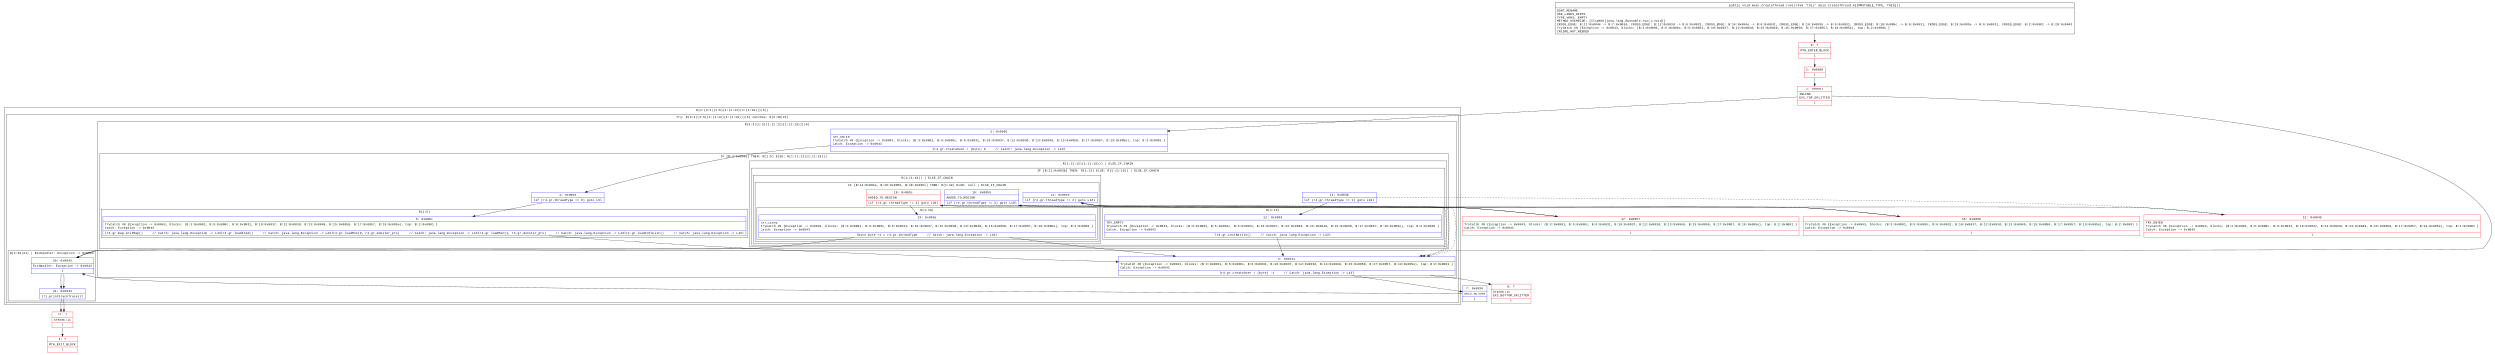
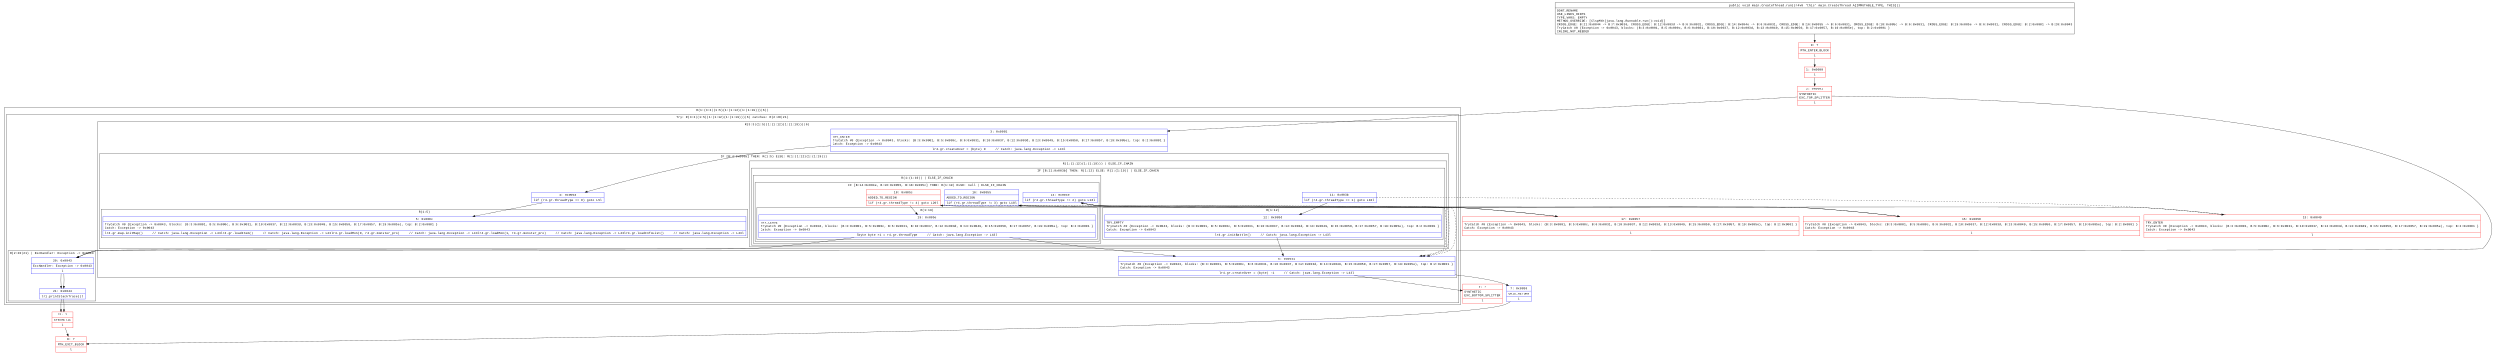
(1805, 94) -> (1808, 94)
(832, 252) -> none
(773, 290) -> (800, 333)
